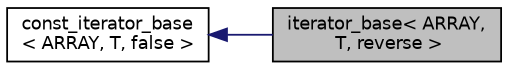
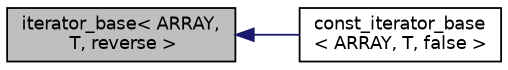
(250, 35) -> (277, 35)
